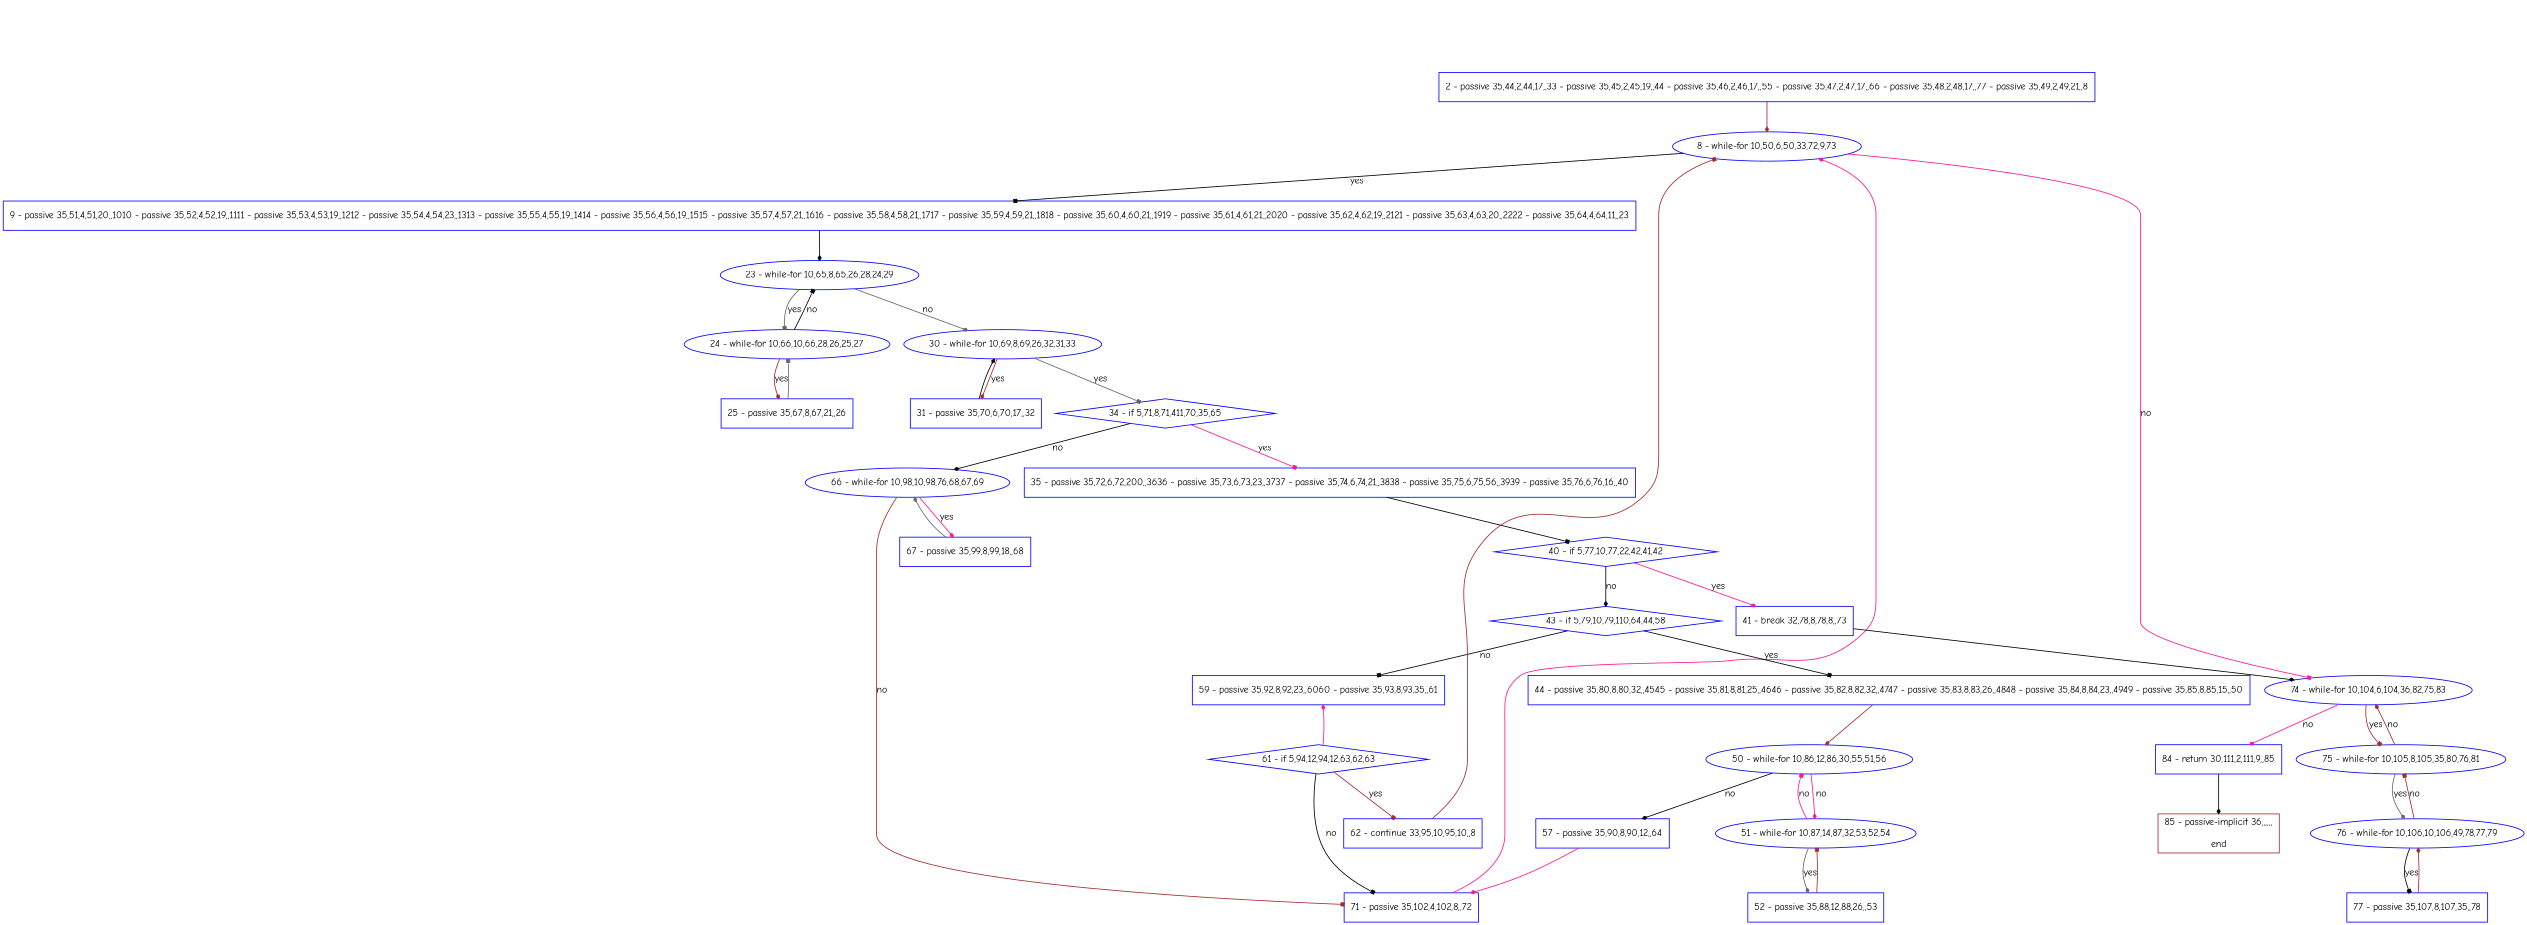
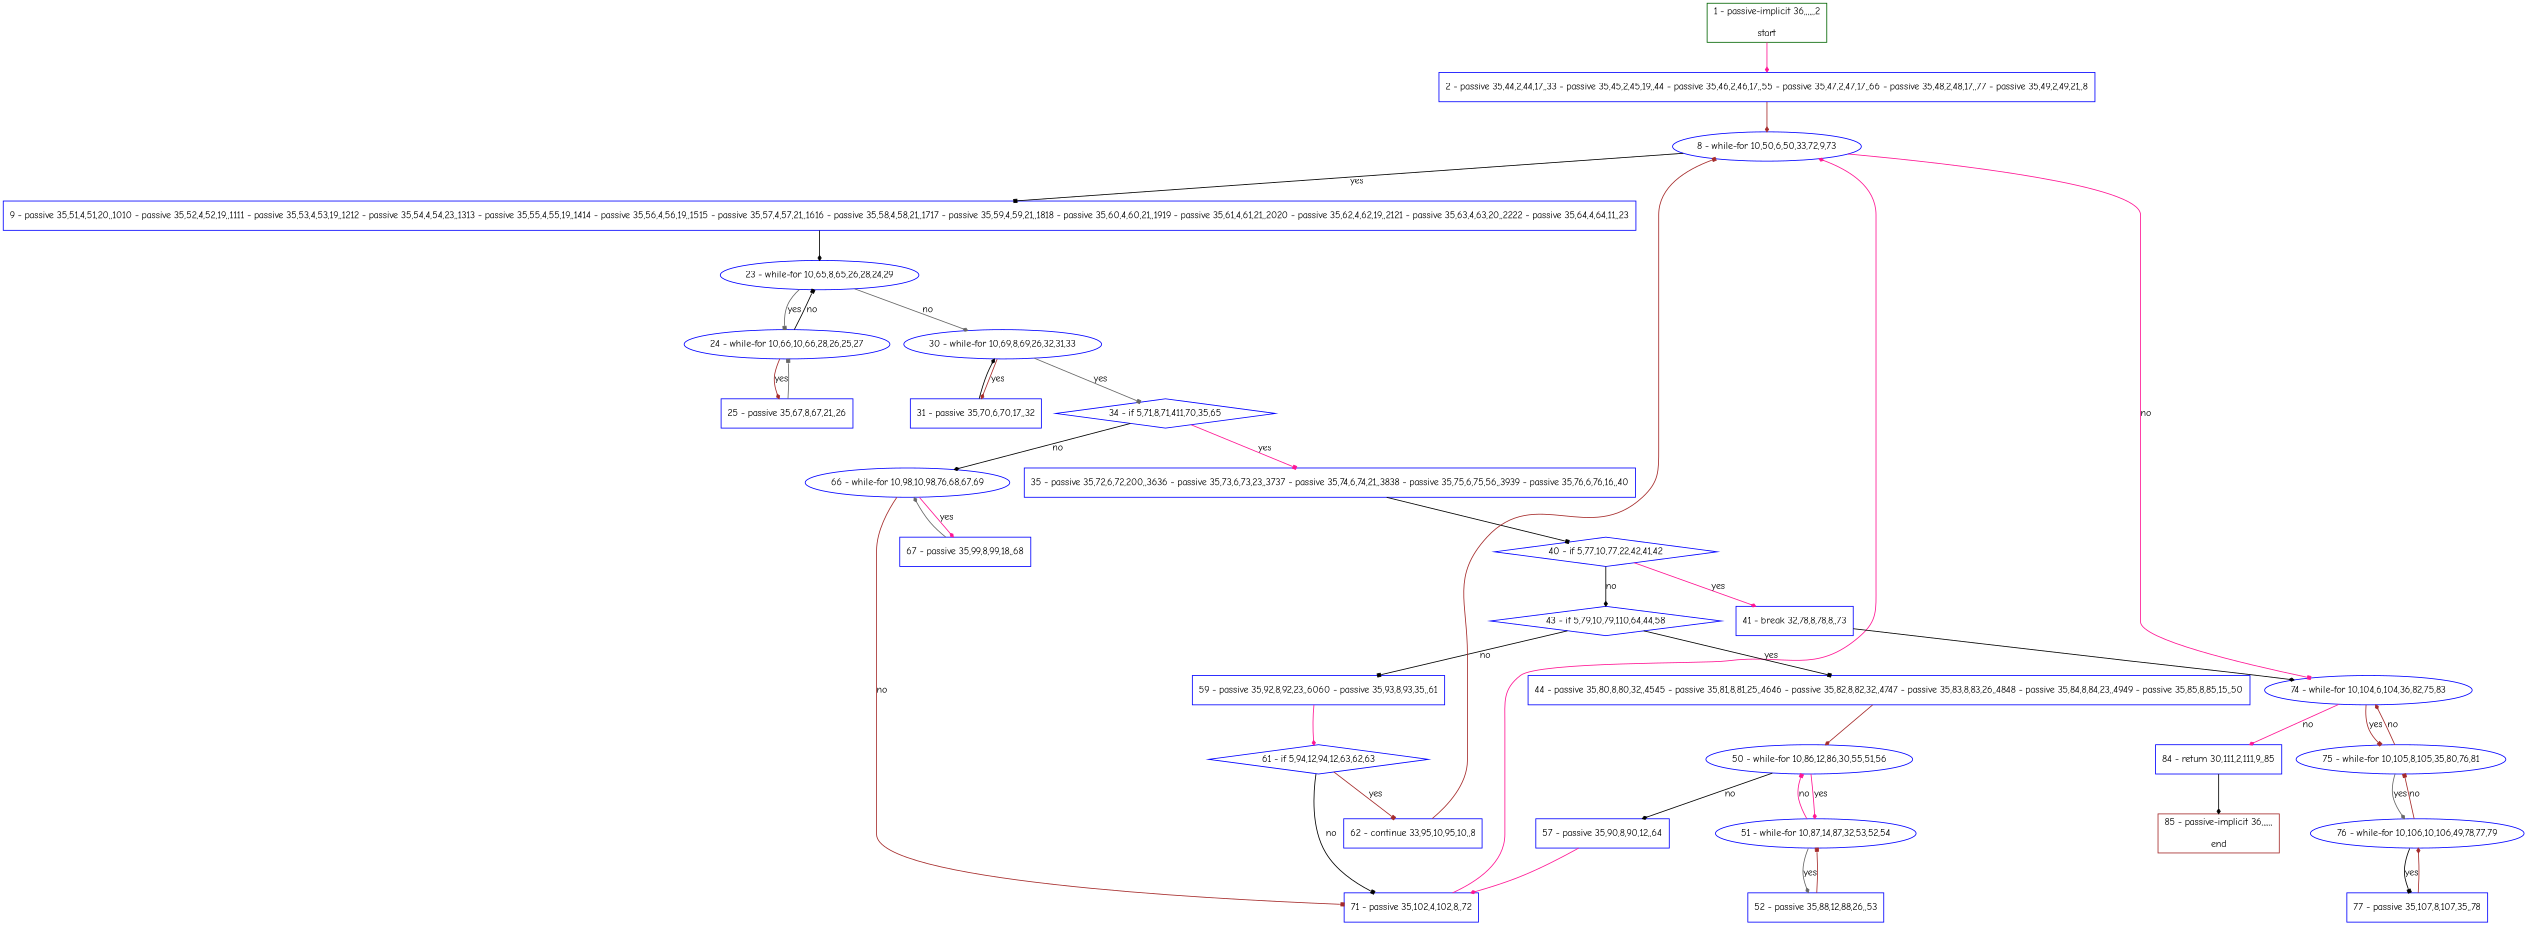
none -> (1767, 23)
(1324, 728) -> (1313, 723)
(1821, 794) -> (1821, 794)
